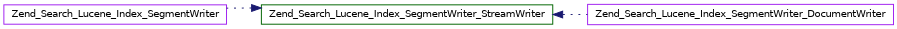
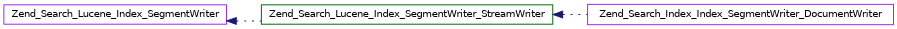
(239, 8) -> (249, 21)
(741, 15) -> (741, 15)
